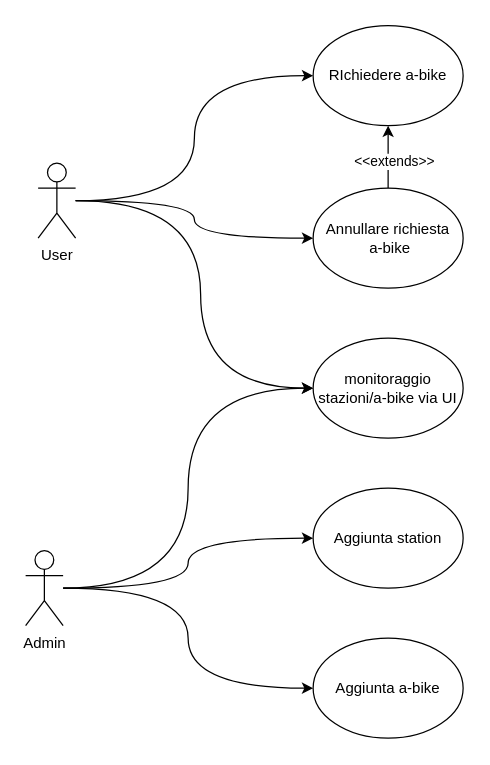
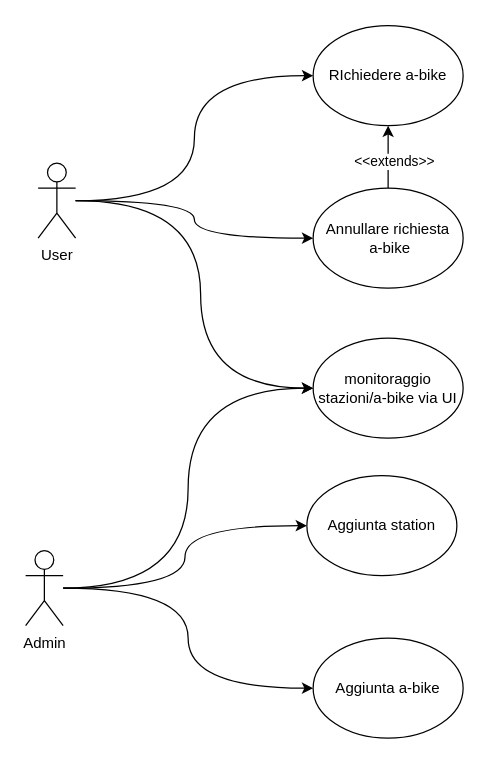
(388, 538) -> (382, 526)
